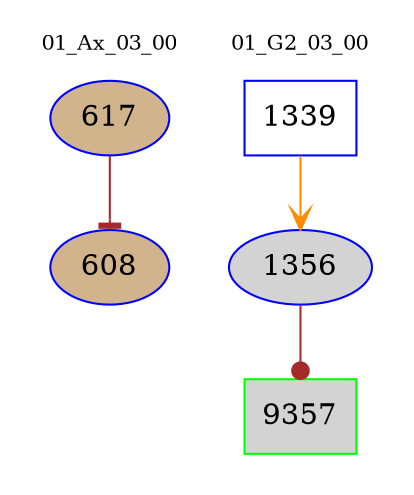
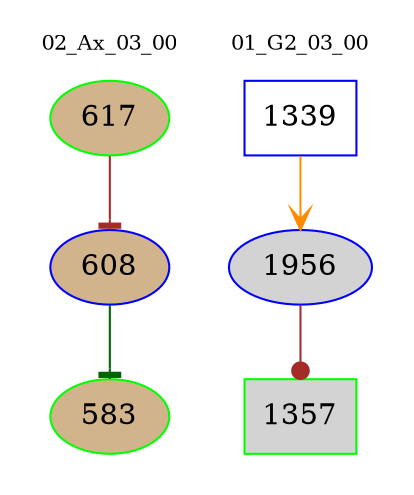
(110, 45) -> (110, 45)
(110, 118) -> (110, 118)
(300, 267) -> (300, 267)
none -> (110, 417)
(300, 417) -> (300, 417)
